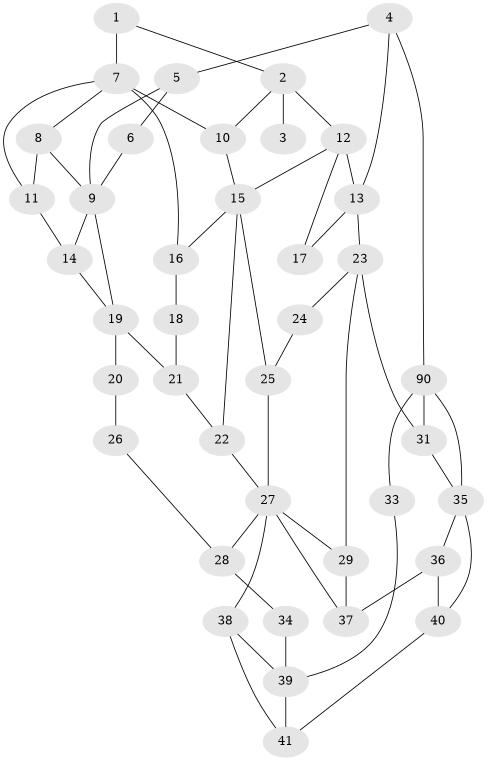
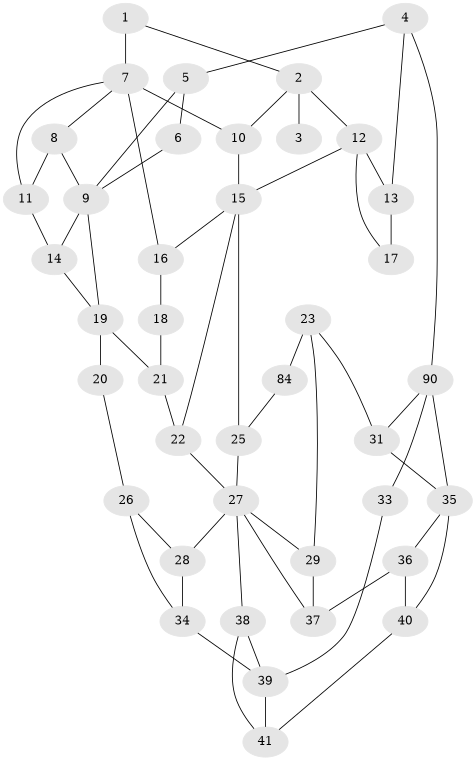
(359, 230) -> none
(300, 320) -> (285, 380)
none -> (147, 564)
